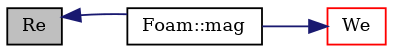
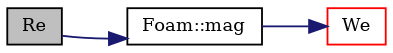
(104, 14) -> (85, 38)
